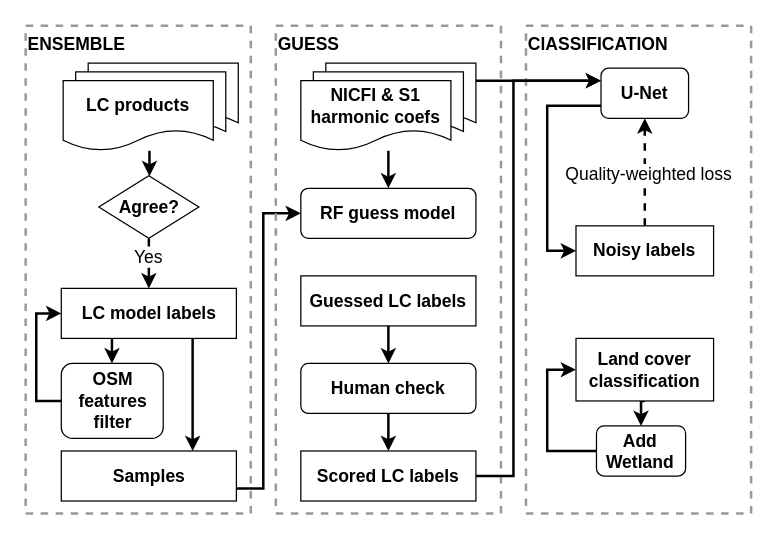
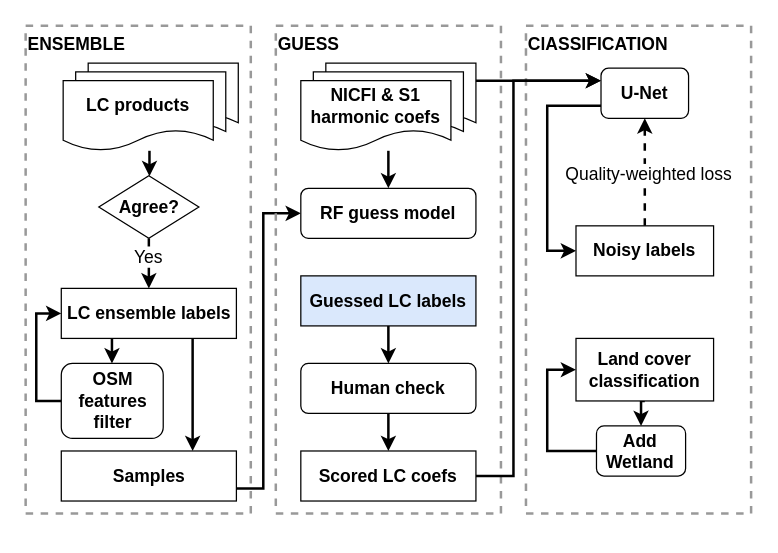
(388, 301) -> (388, 301)
(149, 313) -> (149, 313)
(388, 476) -> (388, 476)
